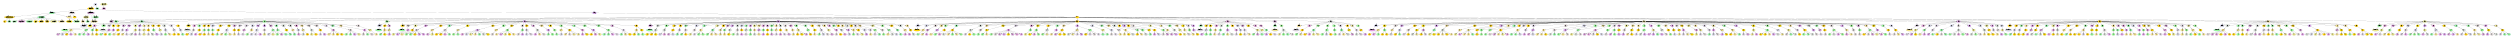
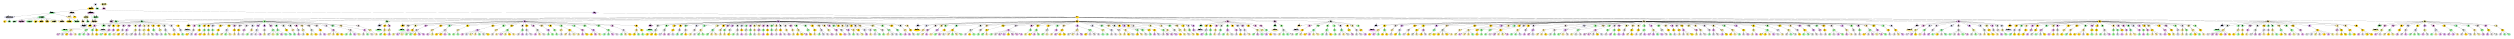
(9, 17) -> (9, 17)
